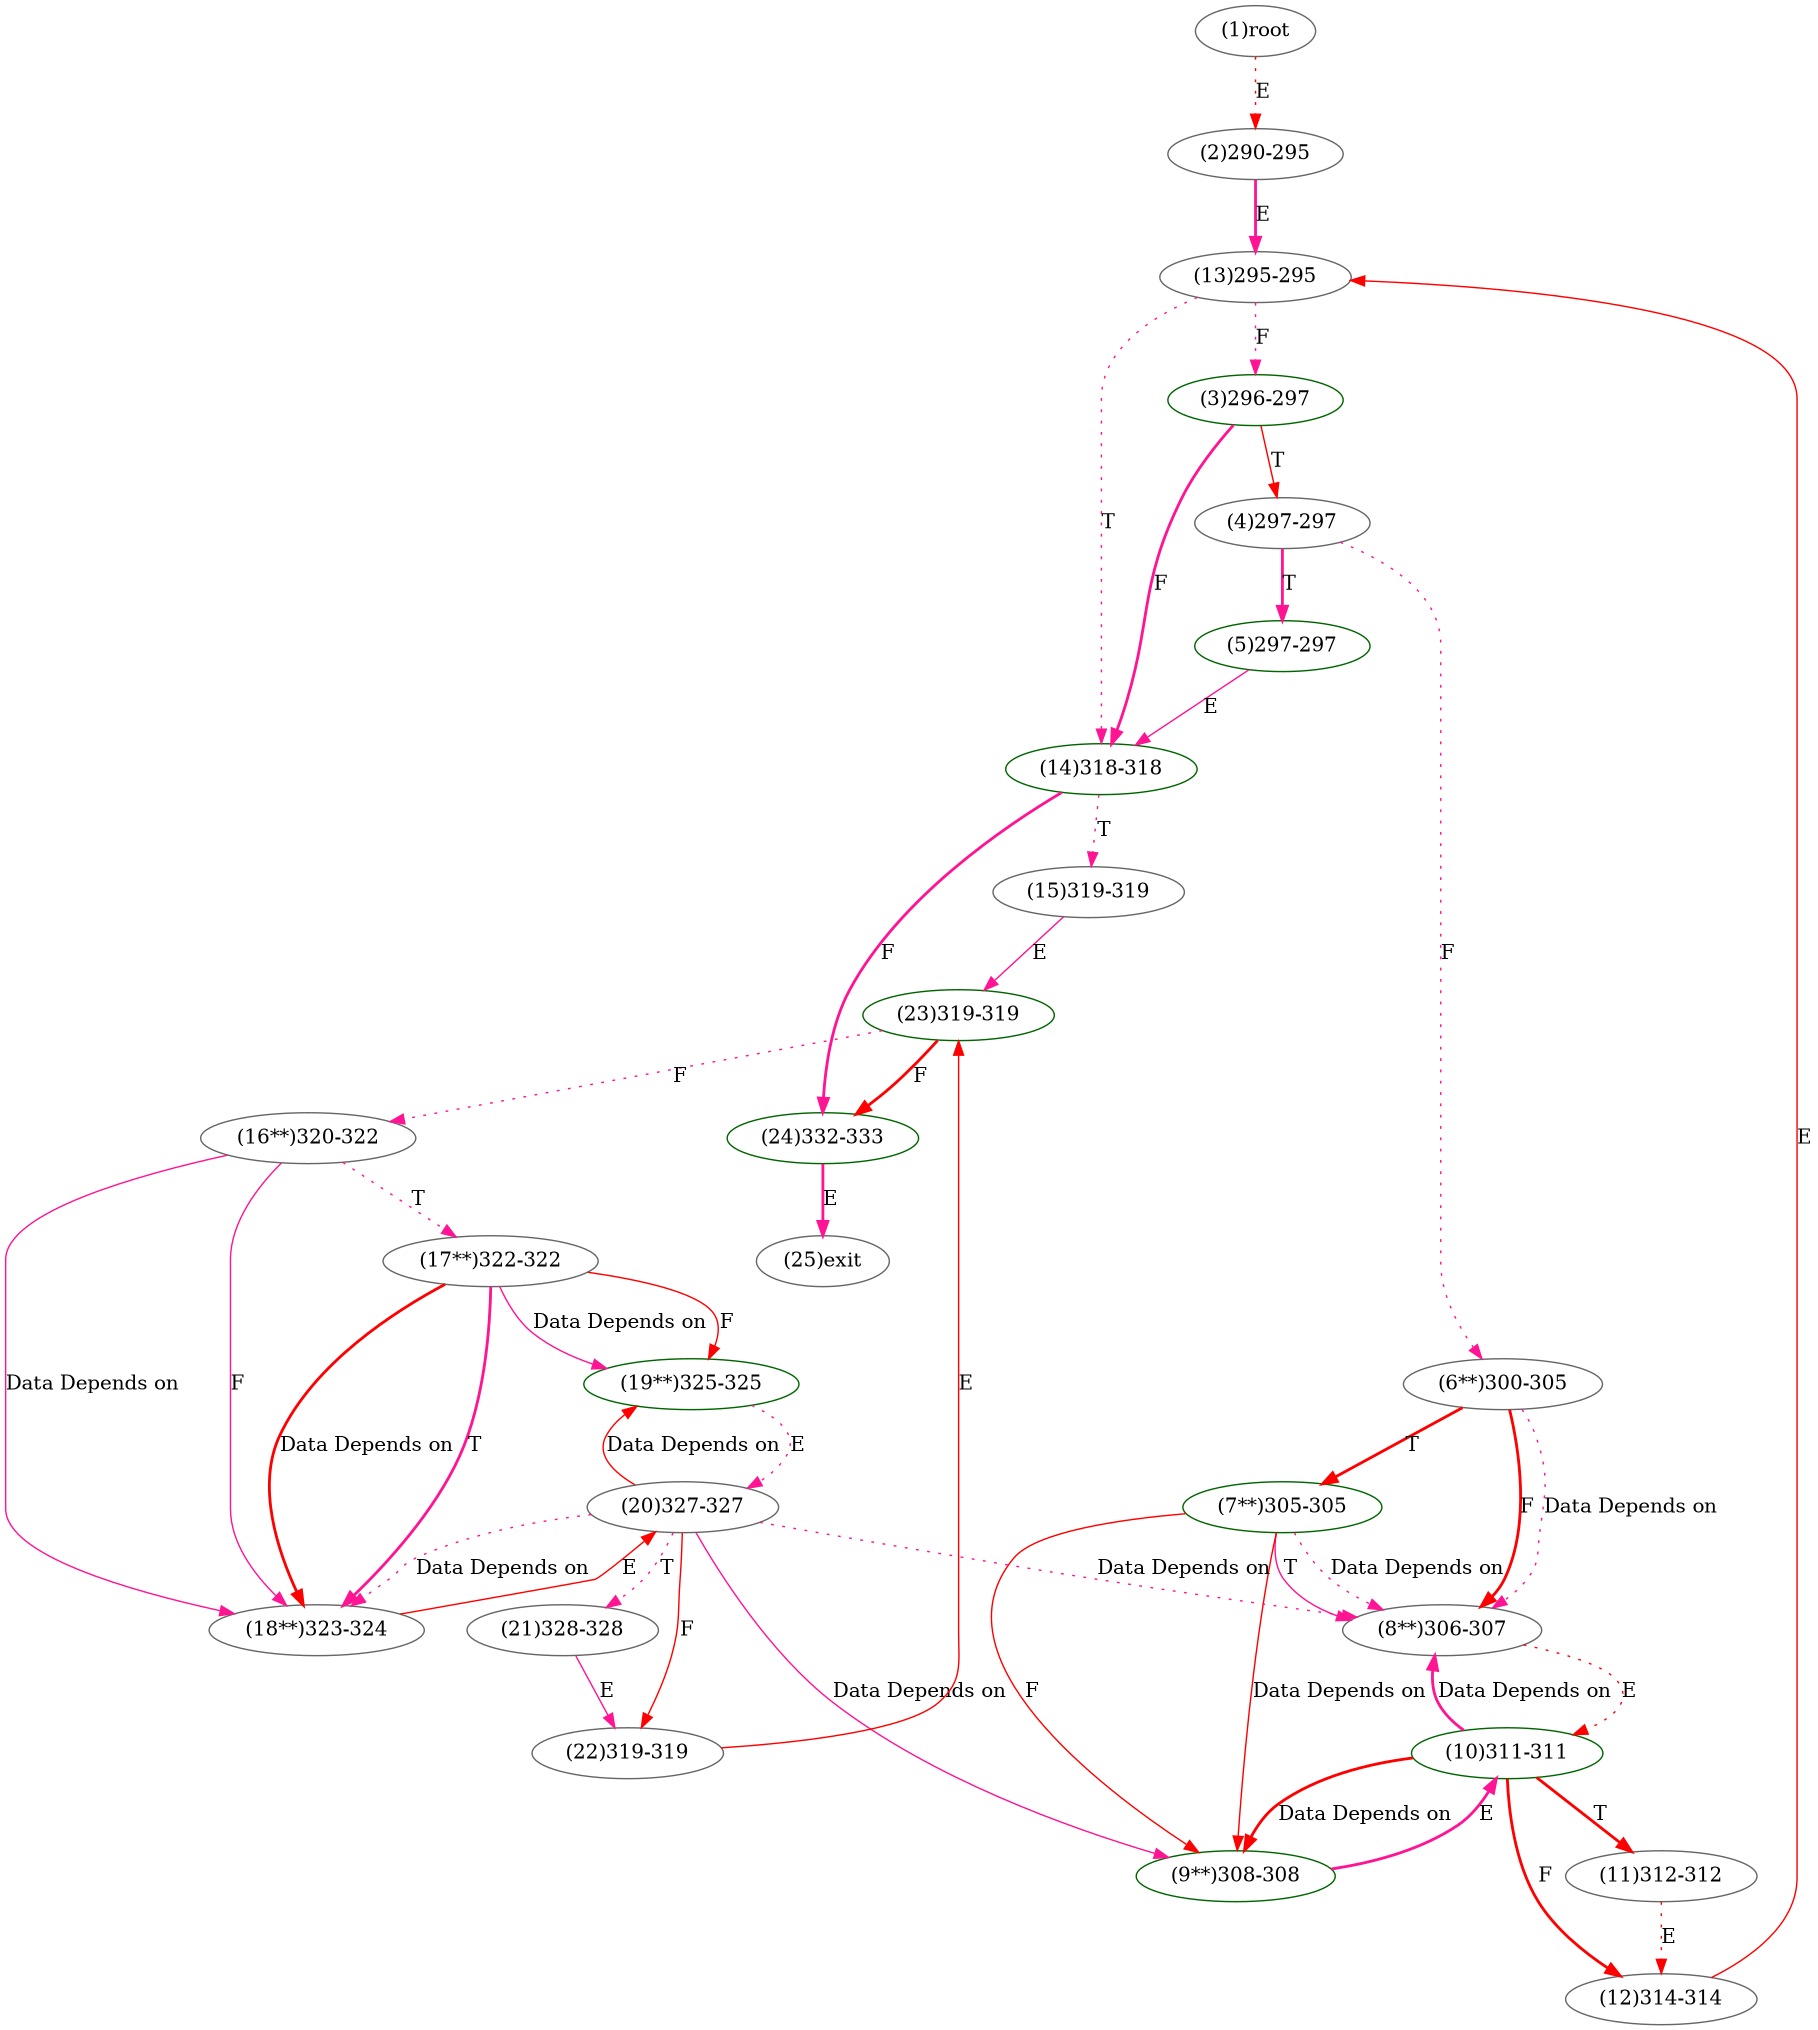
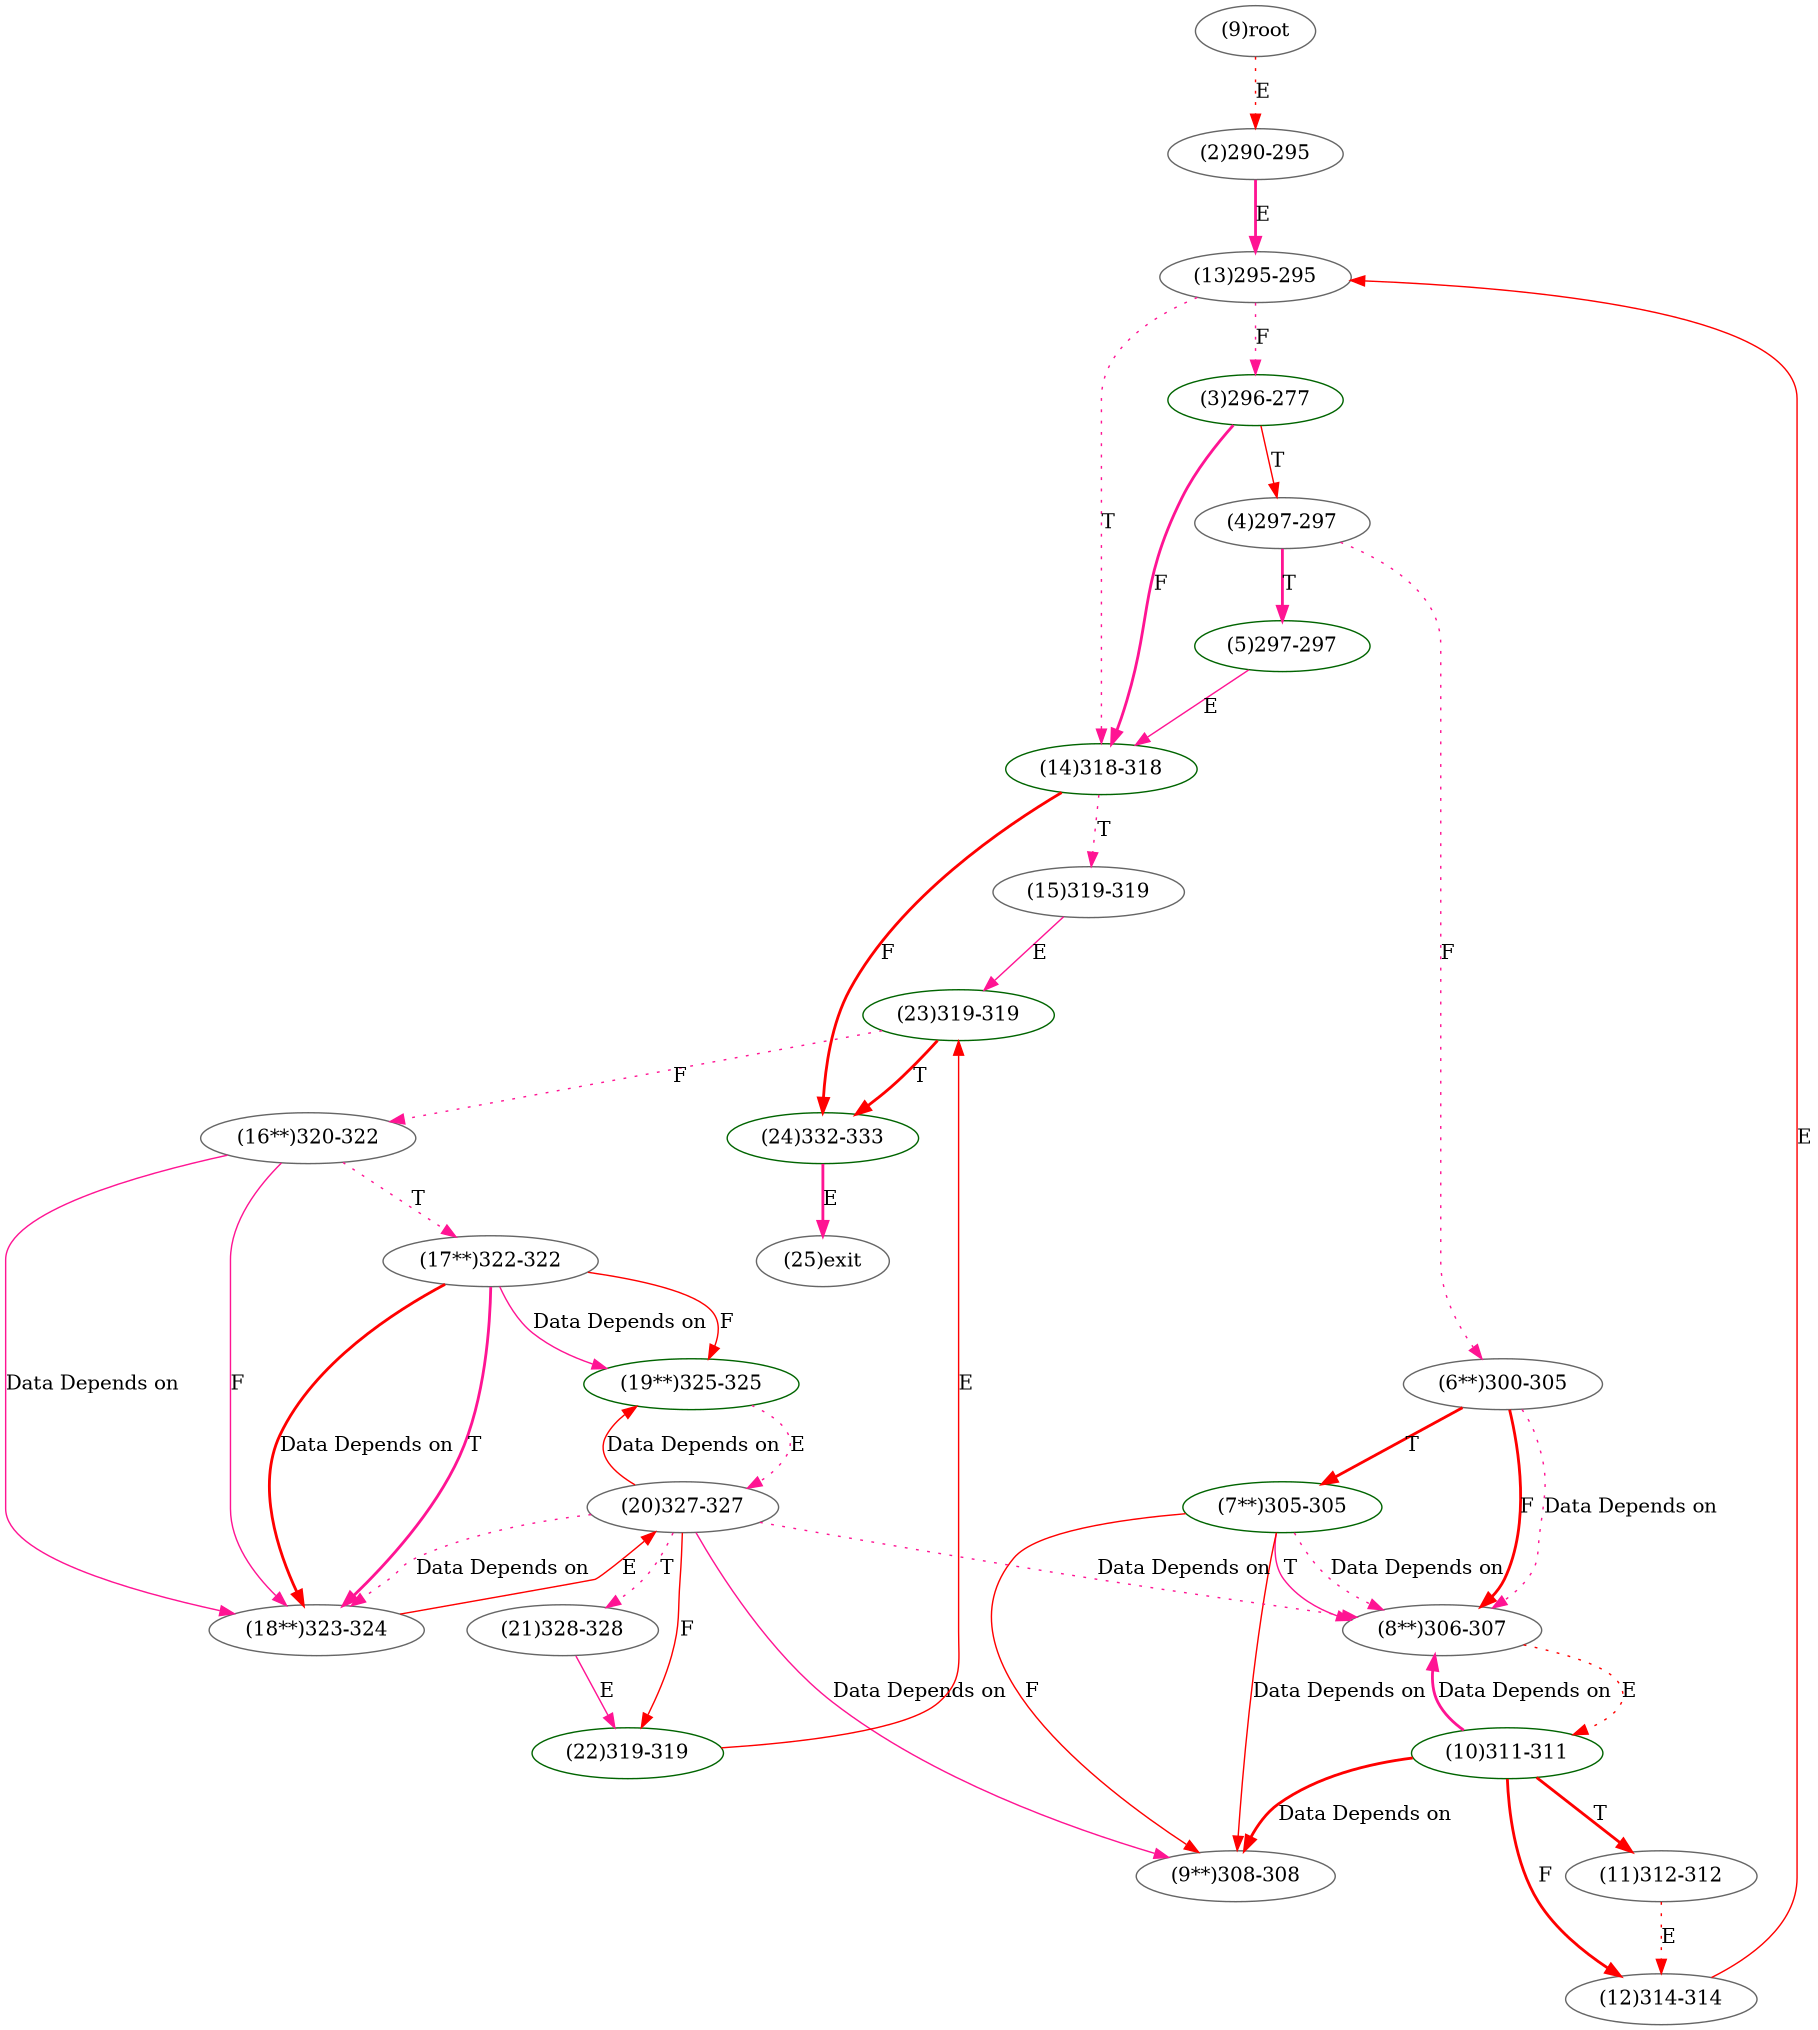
(1256, 31) -> (1256, 31)
(1256, 400) -> (1256, 400)
(903, 917) -> (903, 917)
(920, 1077) -> (920, 1077)
(628, 1753) -> (628, 1753)
(1419, 1846) -> none
(1236, 1876) -> (1236, 1876)
